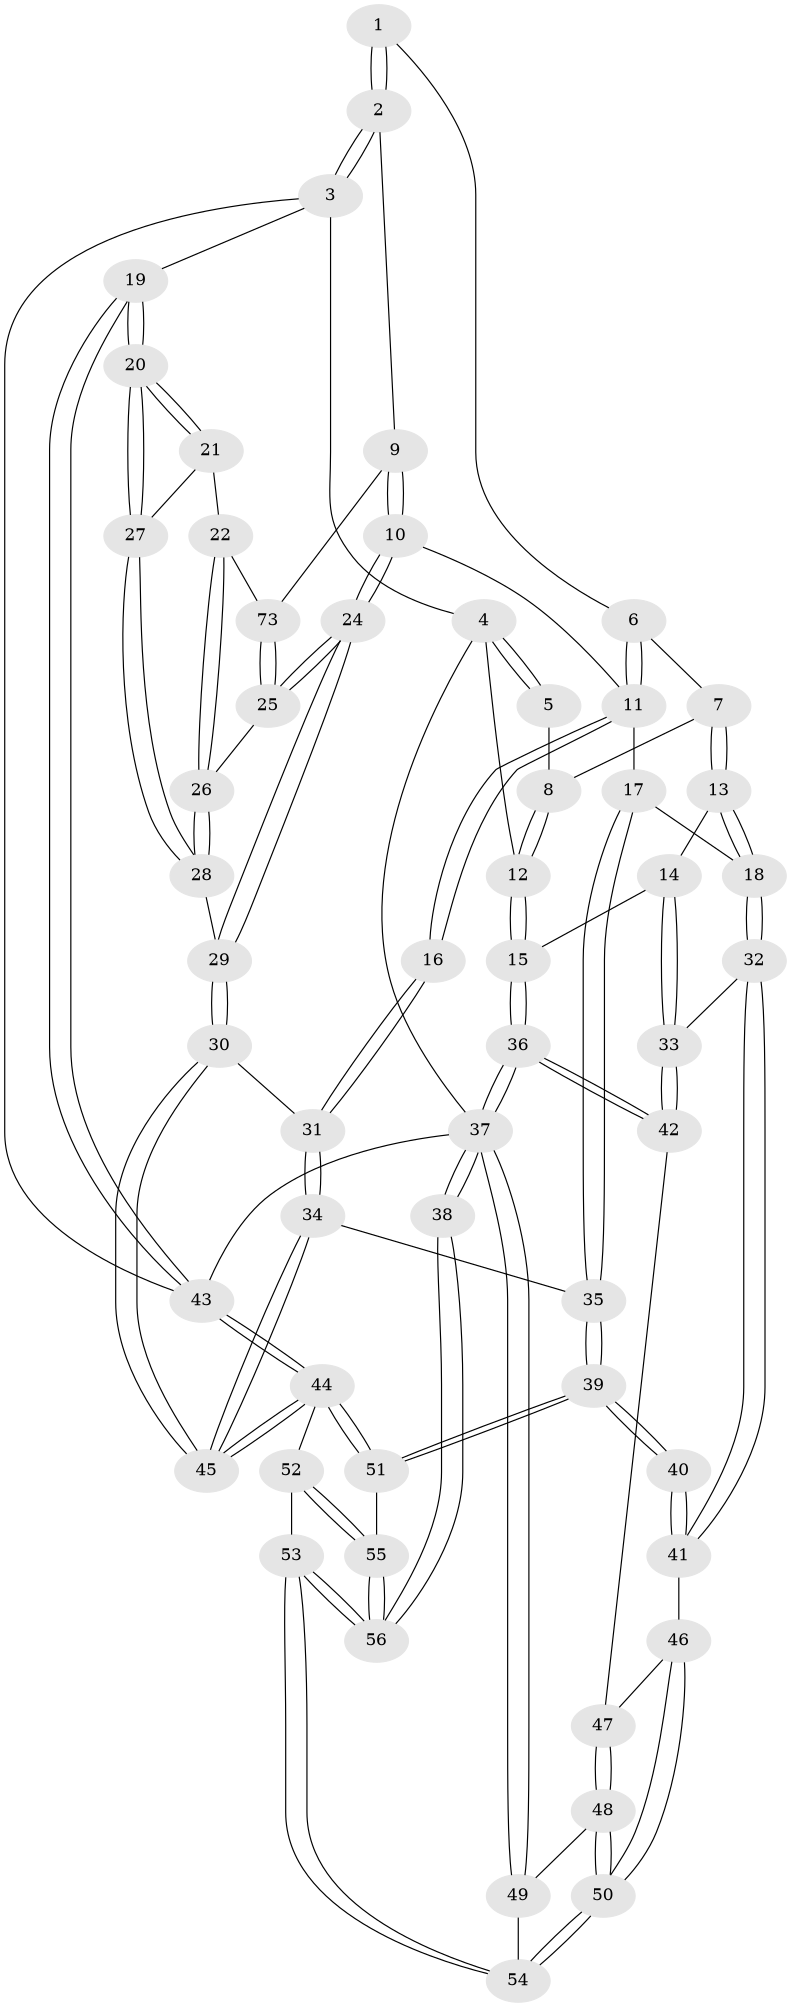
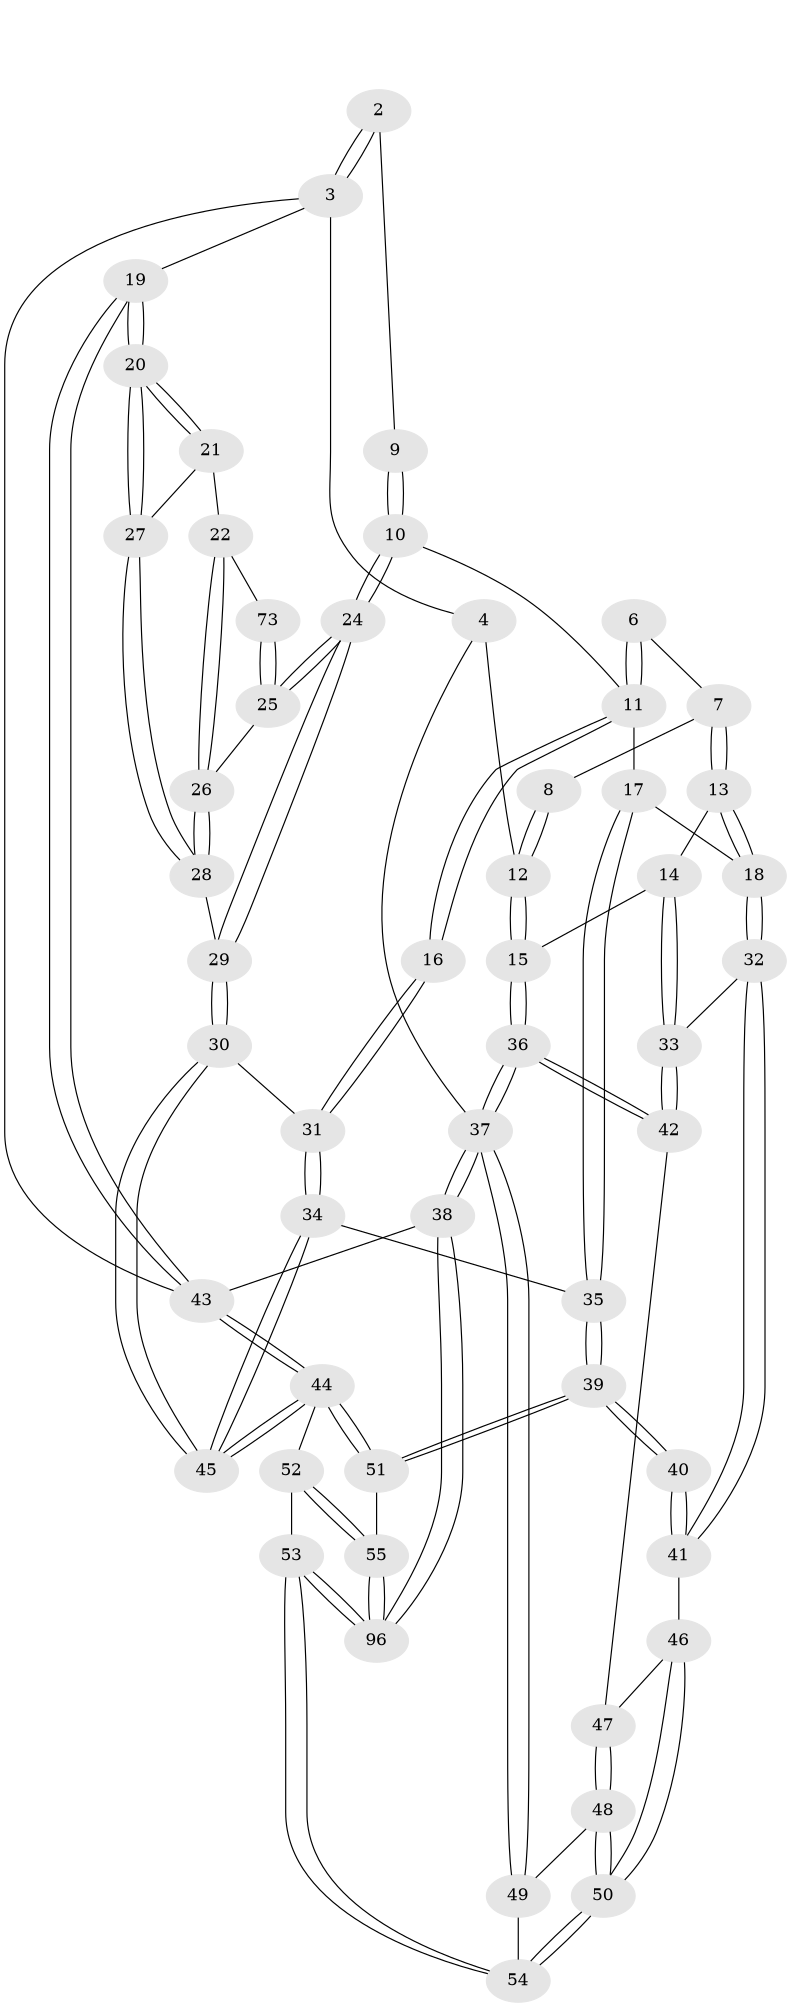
(379, 26) -> none
(329, 539) -> none
(549, 706) -> none
(313, 1170) -> (322, 1258)
(377, 1641) -> (377, 1641)
